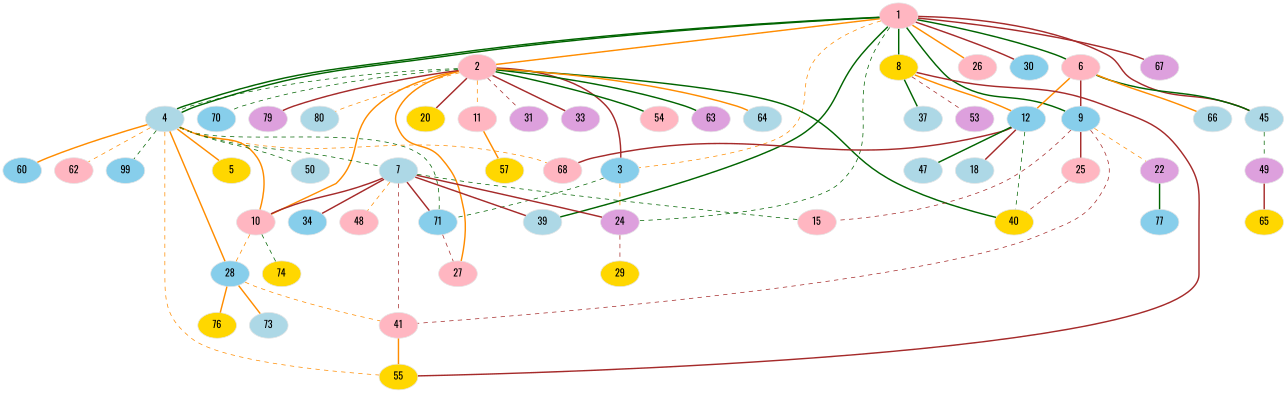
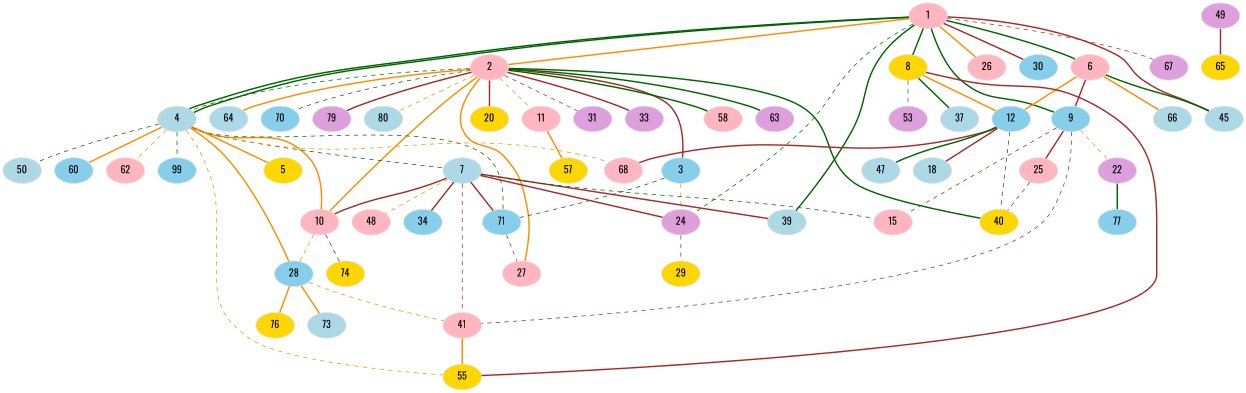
(1015, 30) -> (1051, 34)
(659, 119) -> (723, 119)
(789, 131) -> none
(1264, 145) -> none
